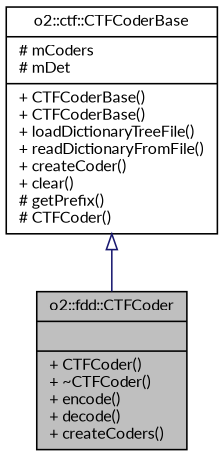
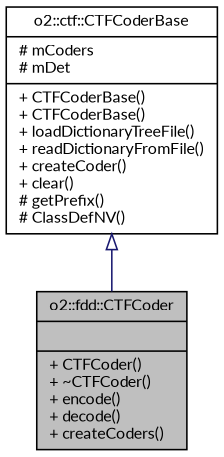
(66, 218) -> (73, 218)
